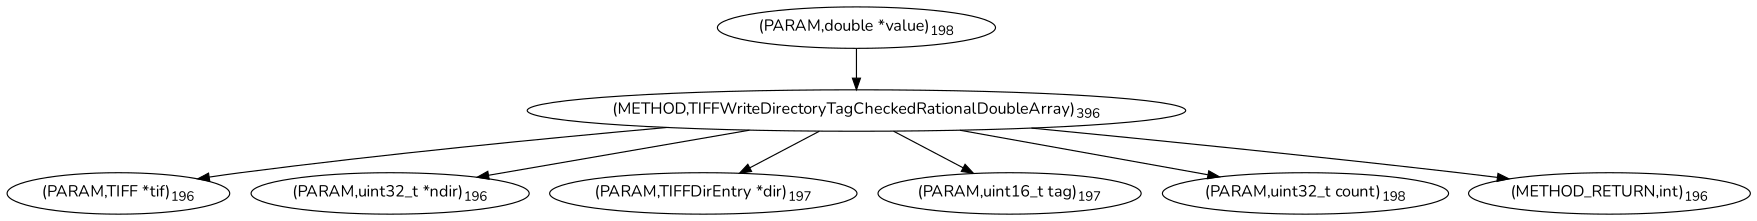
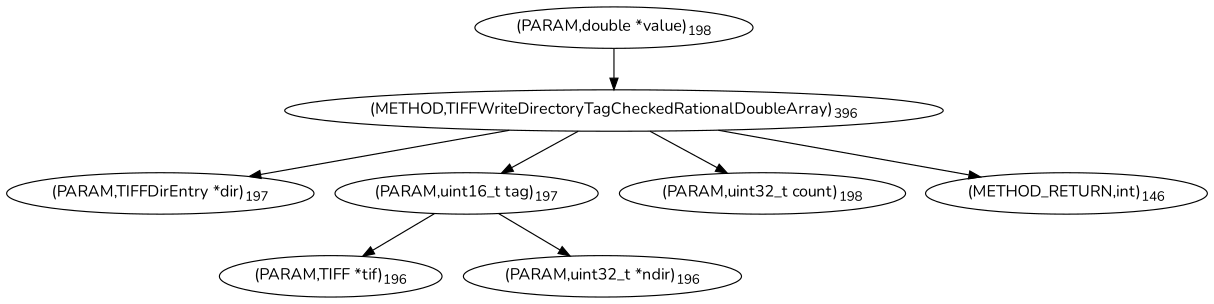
(438, 150) -> (404, 232)
(619, 153) -> (529, 232)
(1696, 192) -> (1153, 192)
